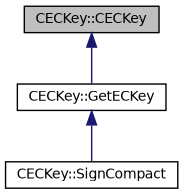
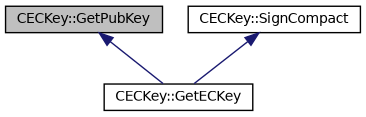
(92, 19) -> (84, 19)
(92, 143) -> (221, 63)
